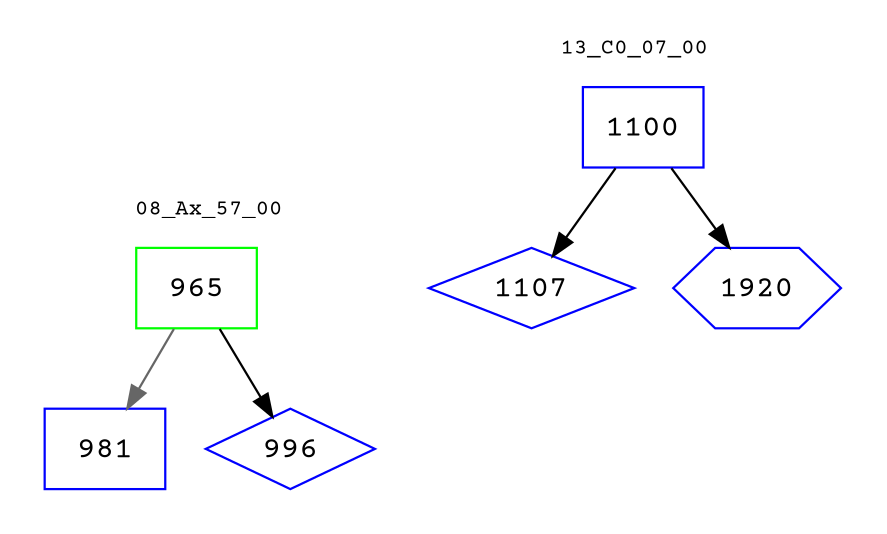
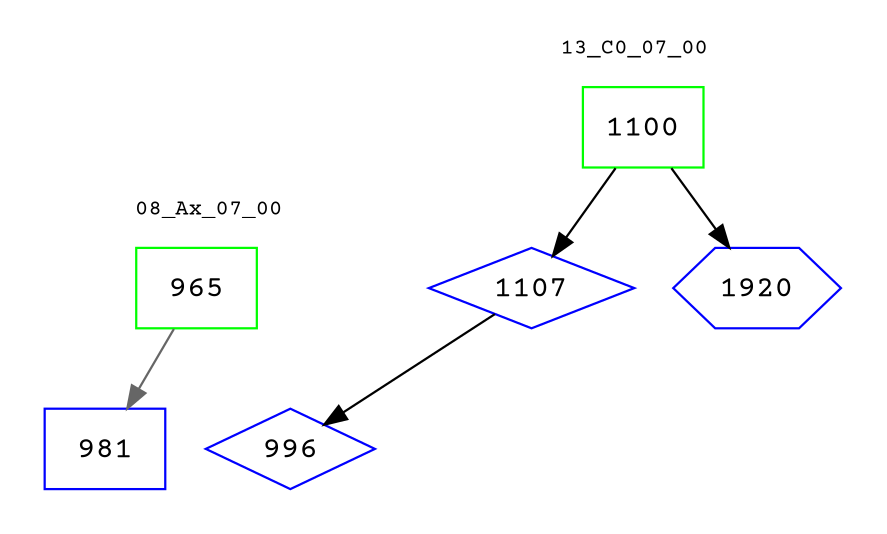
(643, 127) -> (643, 127)
(210, 209) -> (210, 209)
(240, 363) -> (419, 363)
